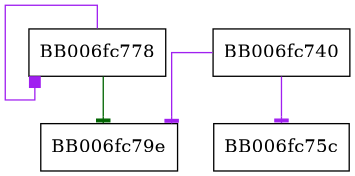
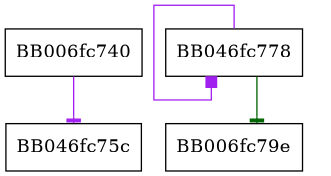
(97, 53) -> (234, 53)
(172, 64) -> none
(281, 147) -> (74, 147)
